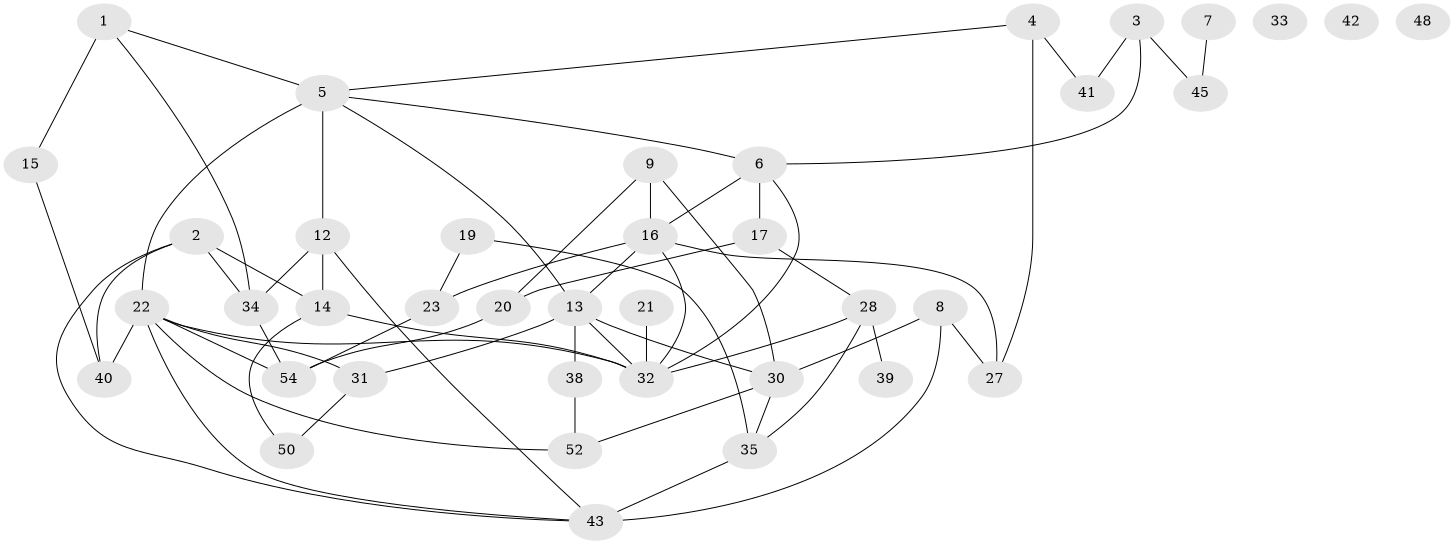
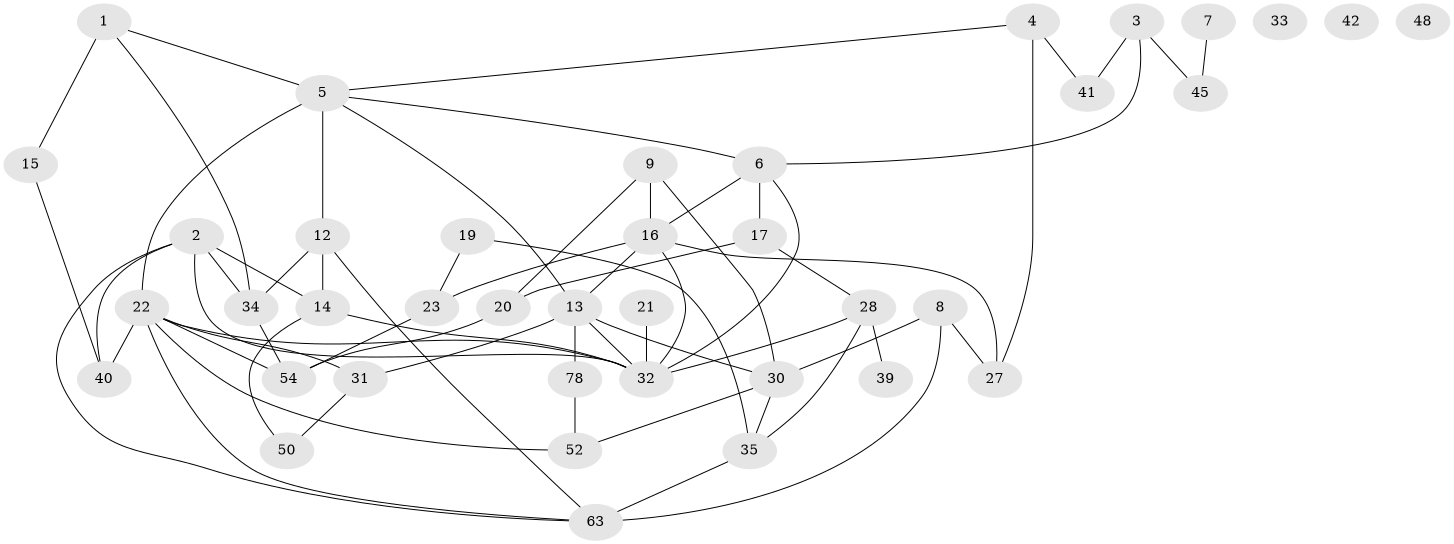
none -> (380, 357)
(575, 379) -> (575, 379)
(596, 522) -> (596, 522)
